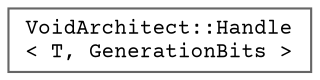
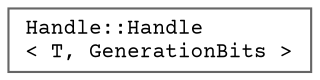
(160, 40) -> (160, 40)
